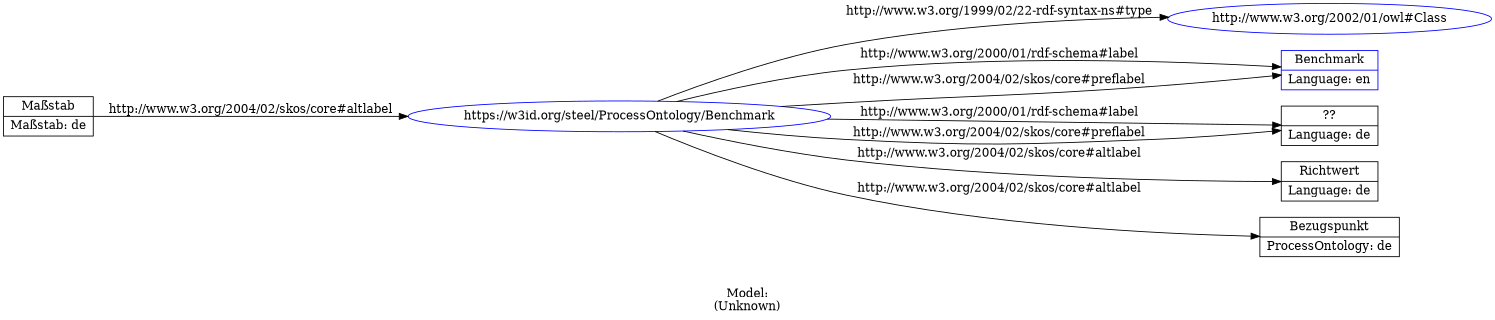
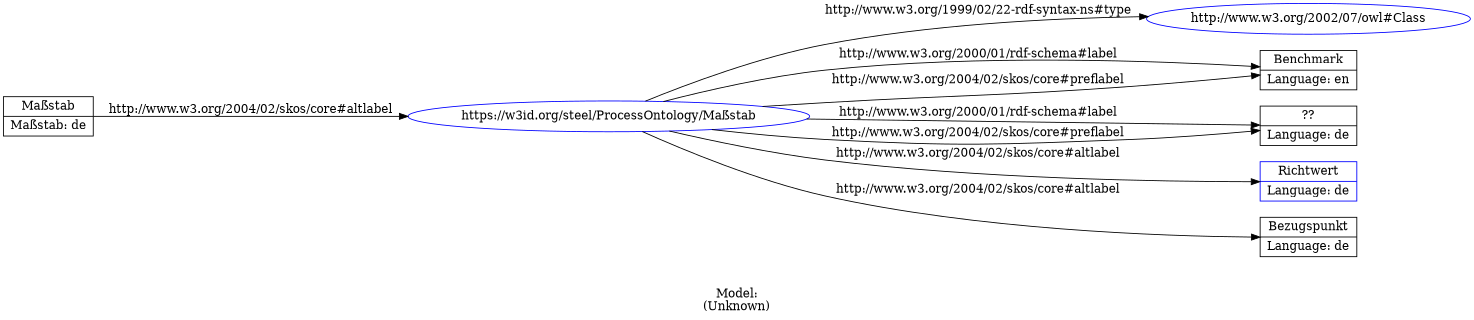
(1330, 19) -> (1308, 19)
(1330, 70) -> (1308, 70)
(619, 116) -> (609, 116)
(1330, 181) -> (1308, 181)
(1330, 246) -> (1308, 246)
